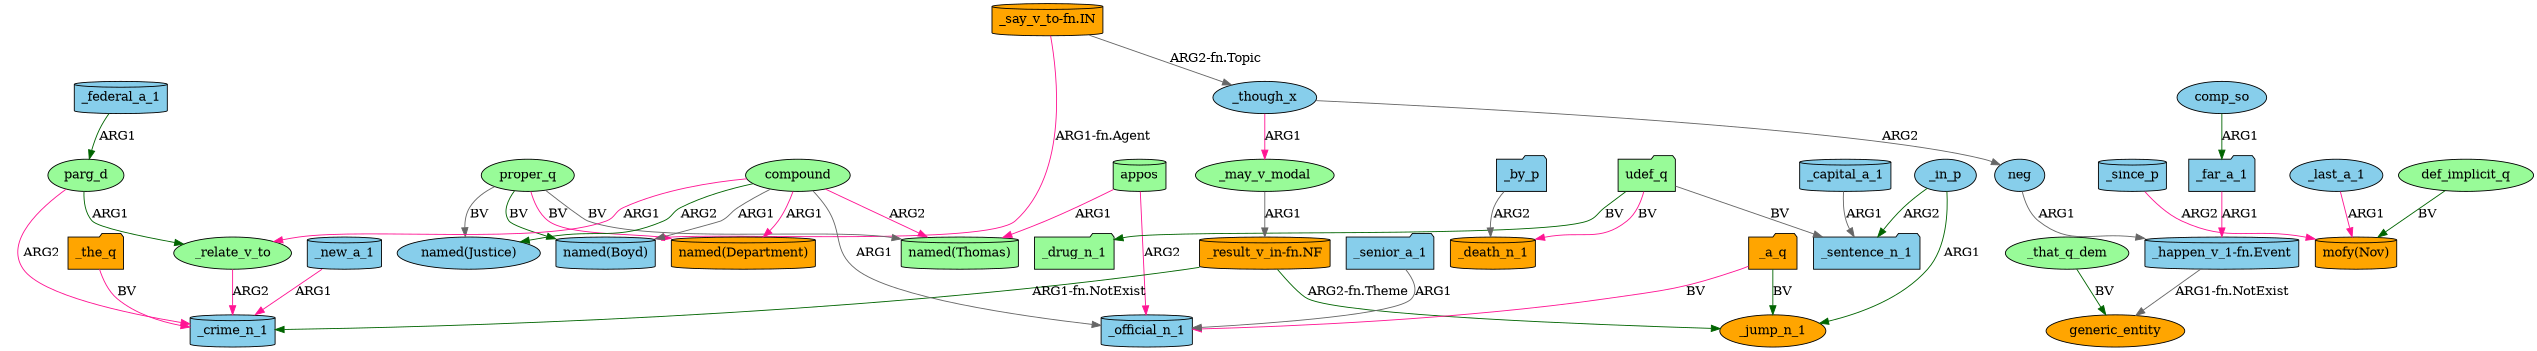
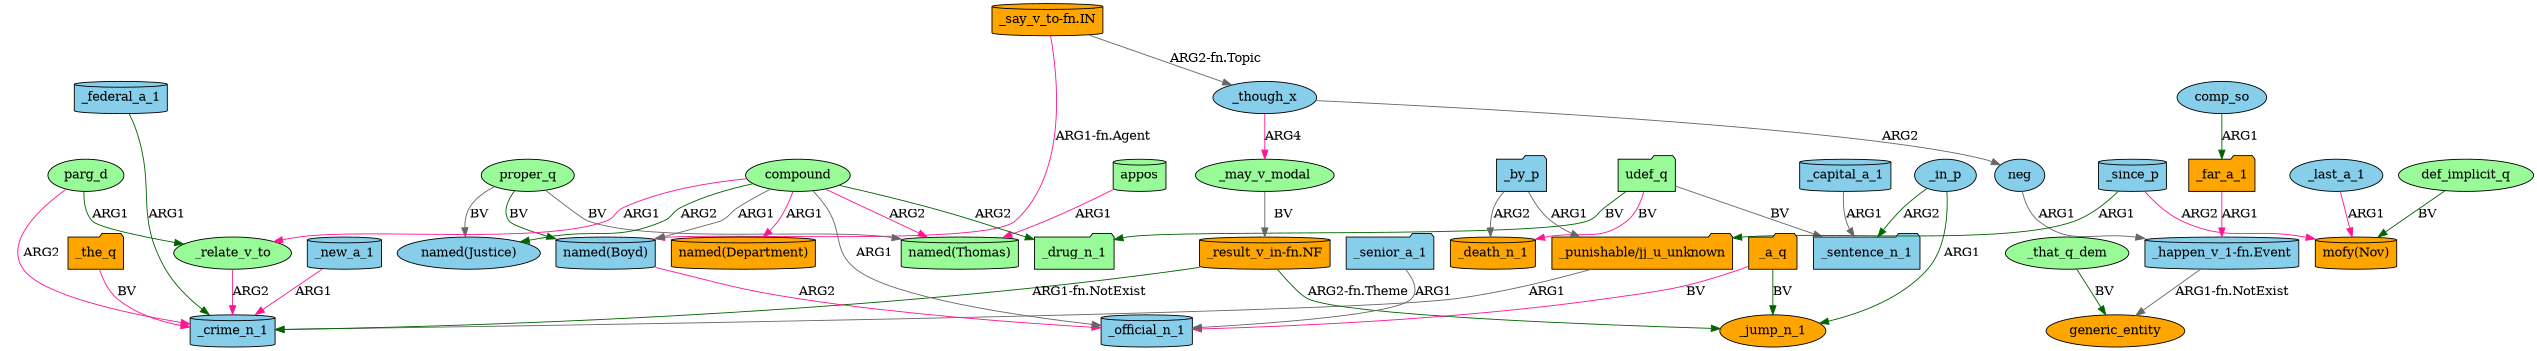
(99, 131) -> (148, 219)
(1283, 136) -> (1283, 136)
(2222, 175) -> (2222, 175)
none -> (933, 209)
(1283, 214) -> (1283, 214)
(554, 224) -> none
(1143, 249) -> (872, 309)
none -> (1642, 253)
